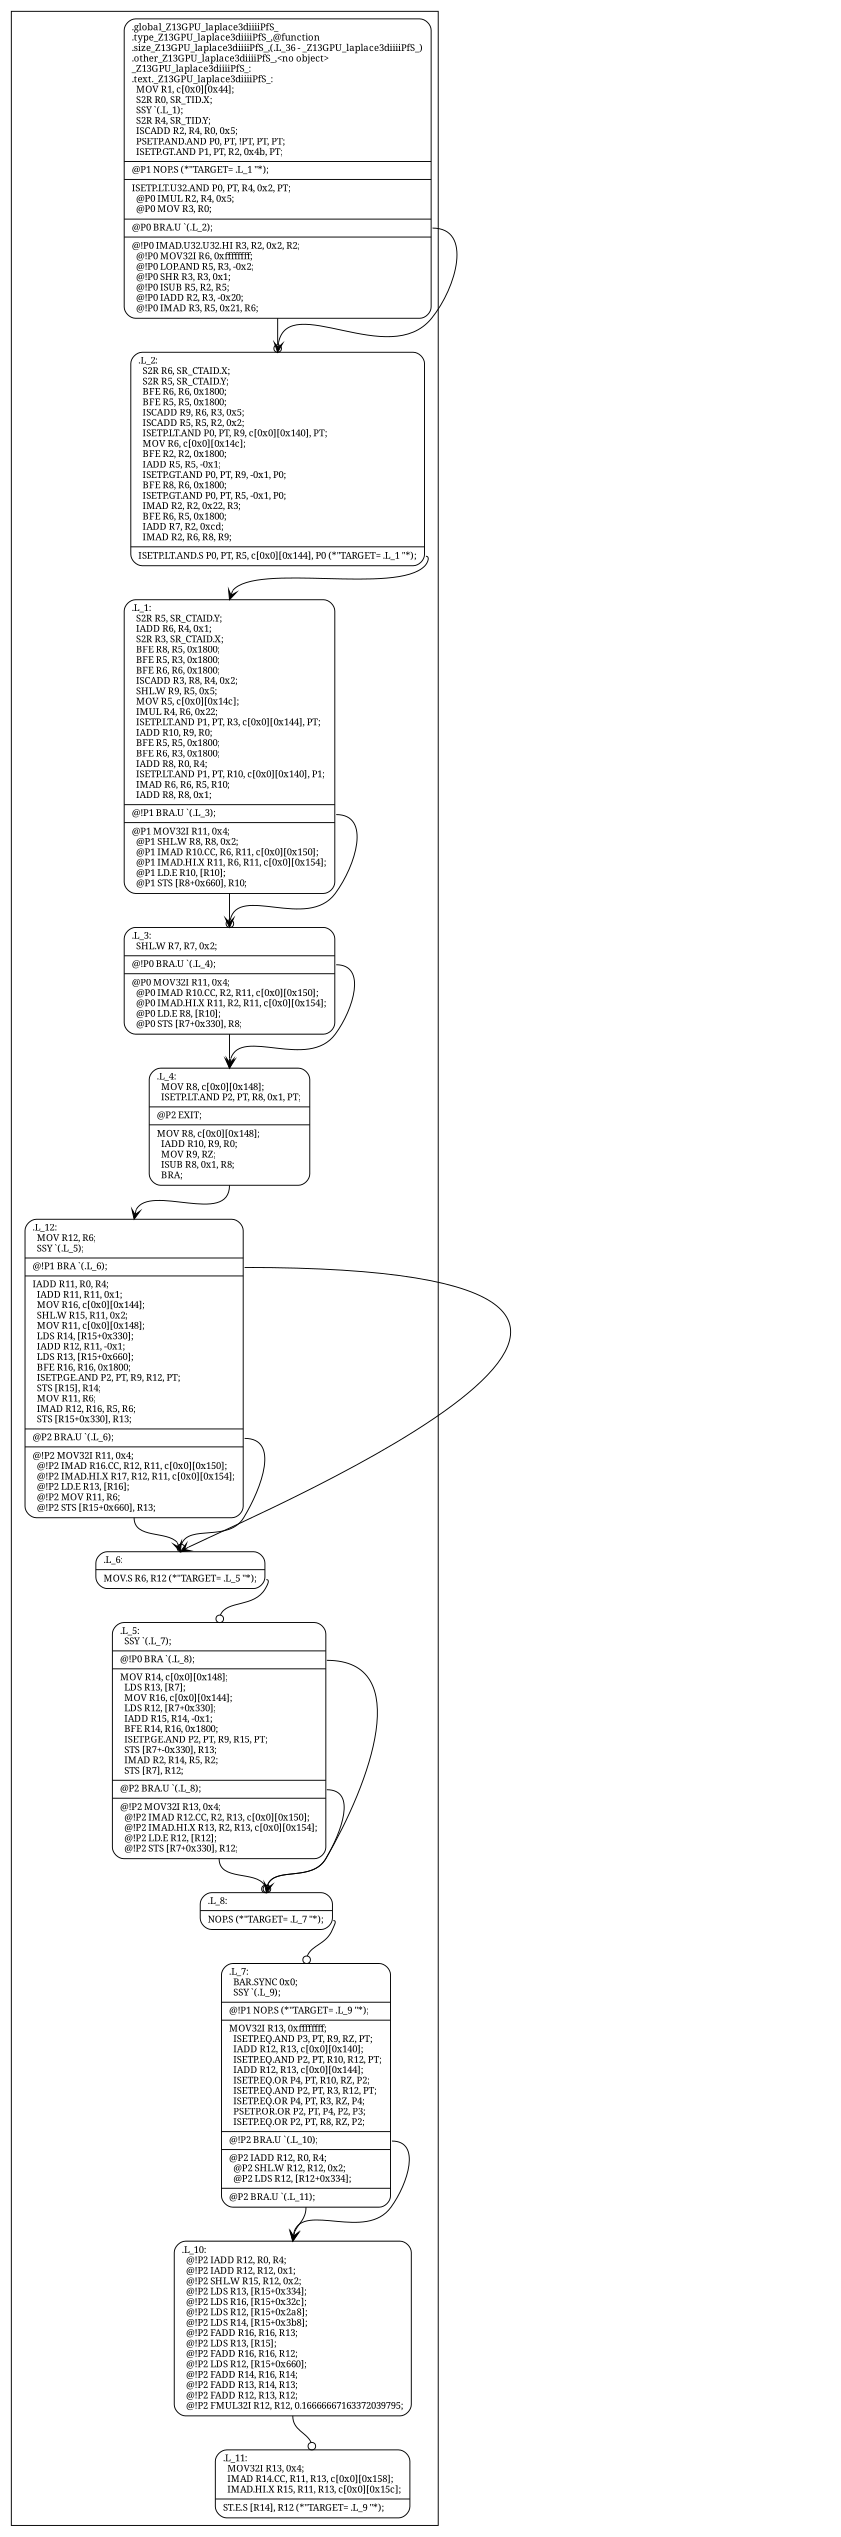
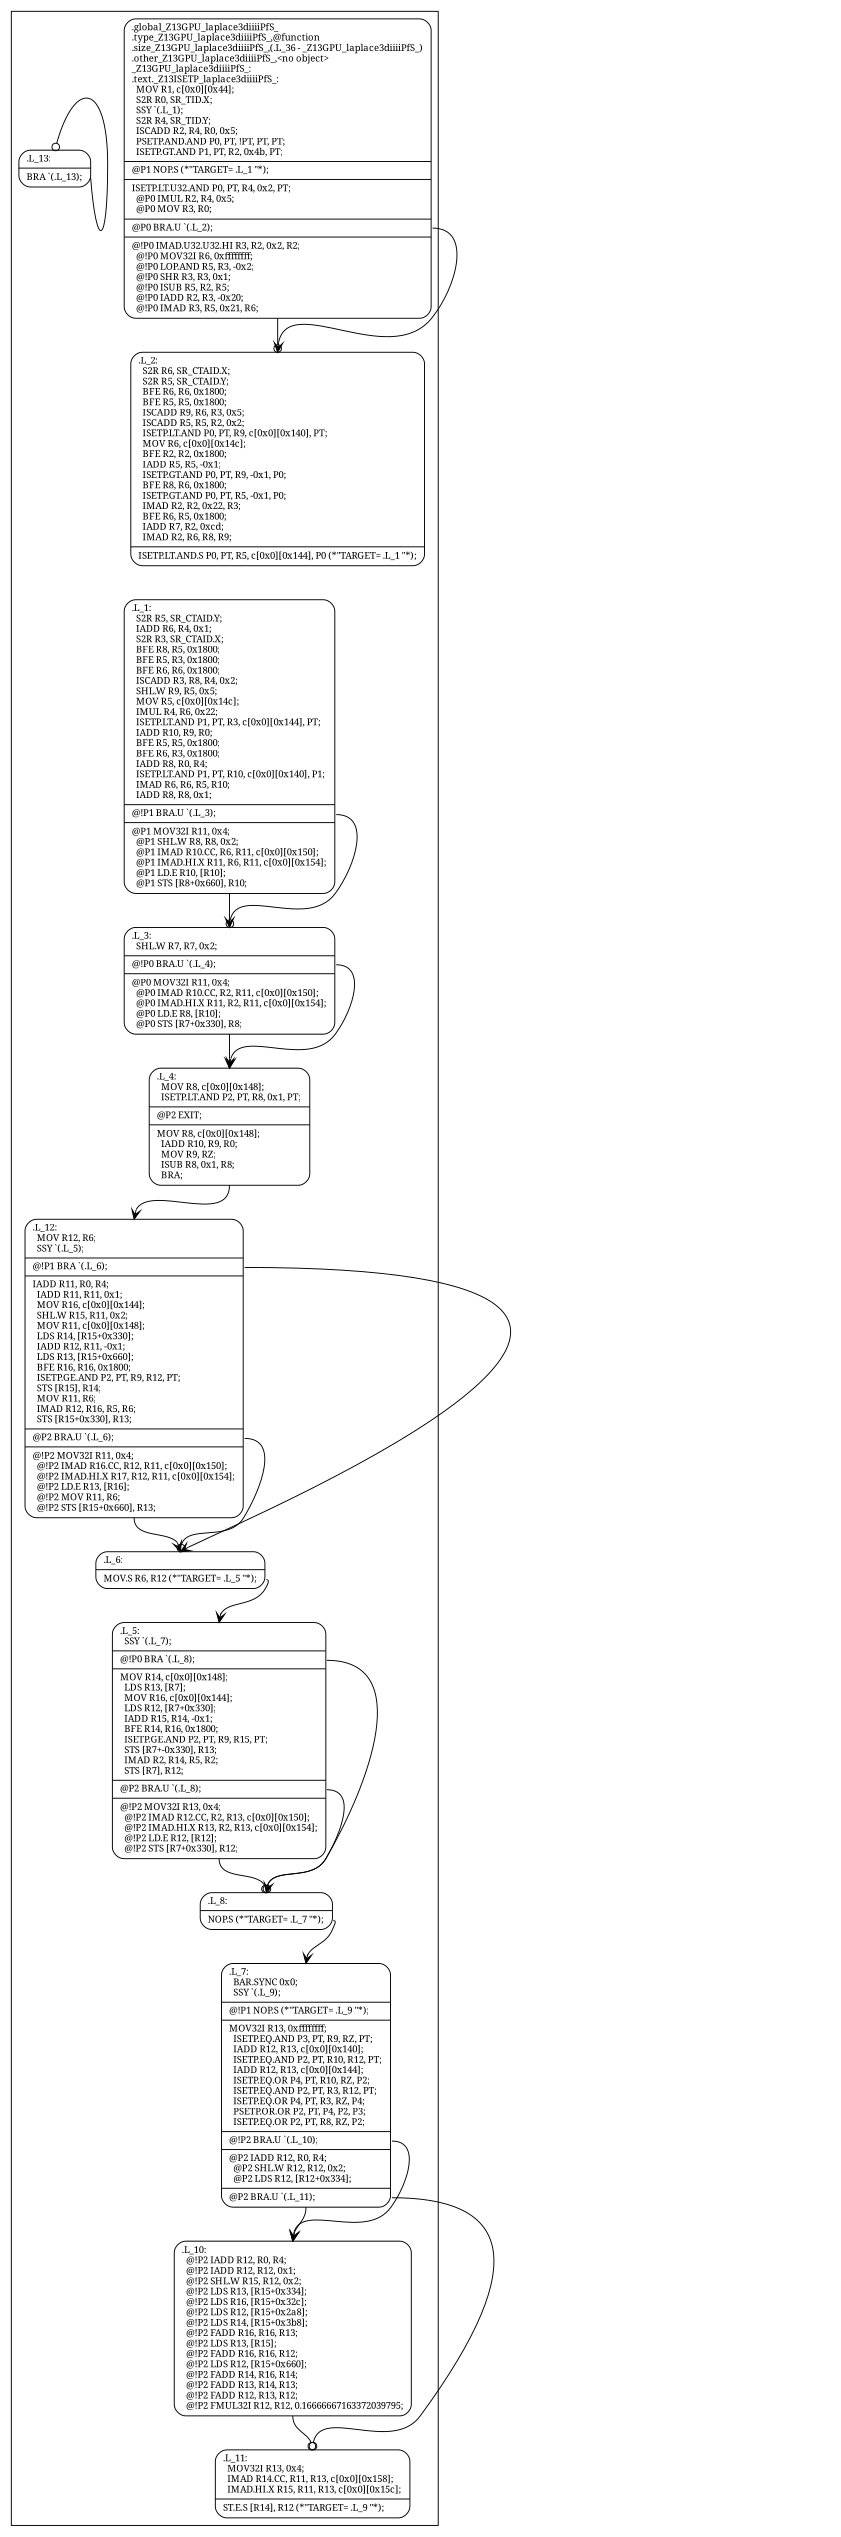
(203, 79) -> (206, 79)
none -> (55, 169)
(335, 579) -> none
(249, 1601) -> (249, 1601)
(325, 1940) -> (325, 1940)
none -> (470, 2335)
